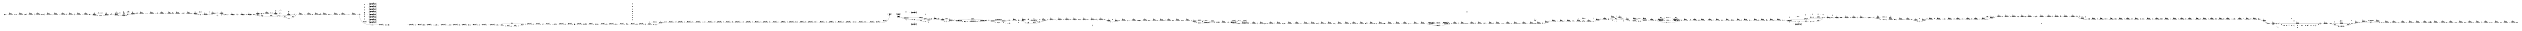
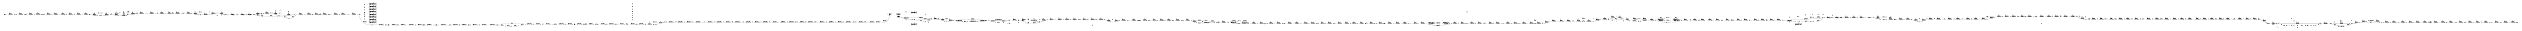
none -> (398, 25)
